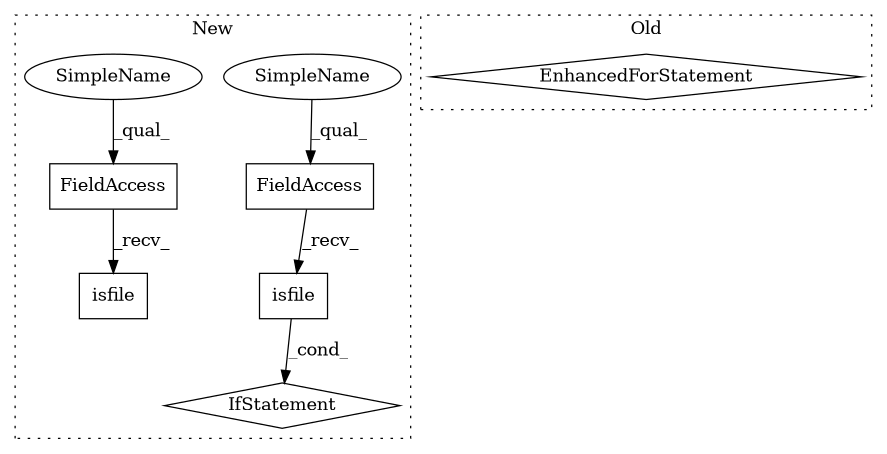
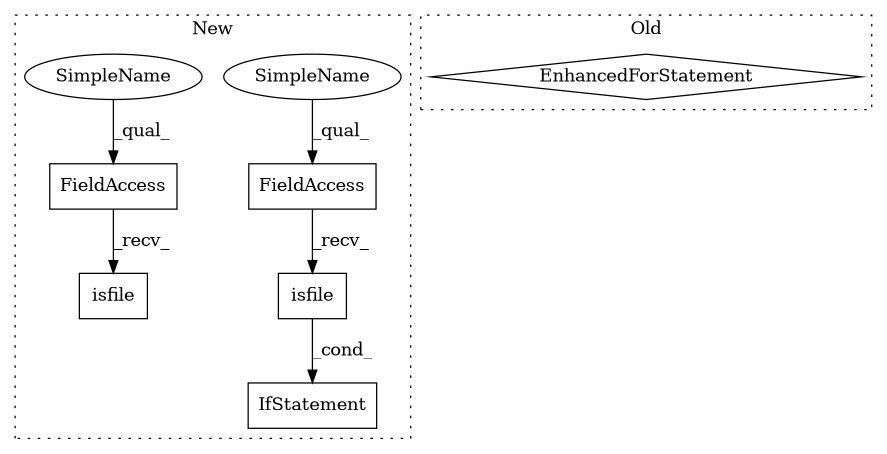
(282, 406) -> (312, 406)
